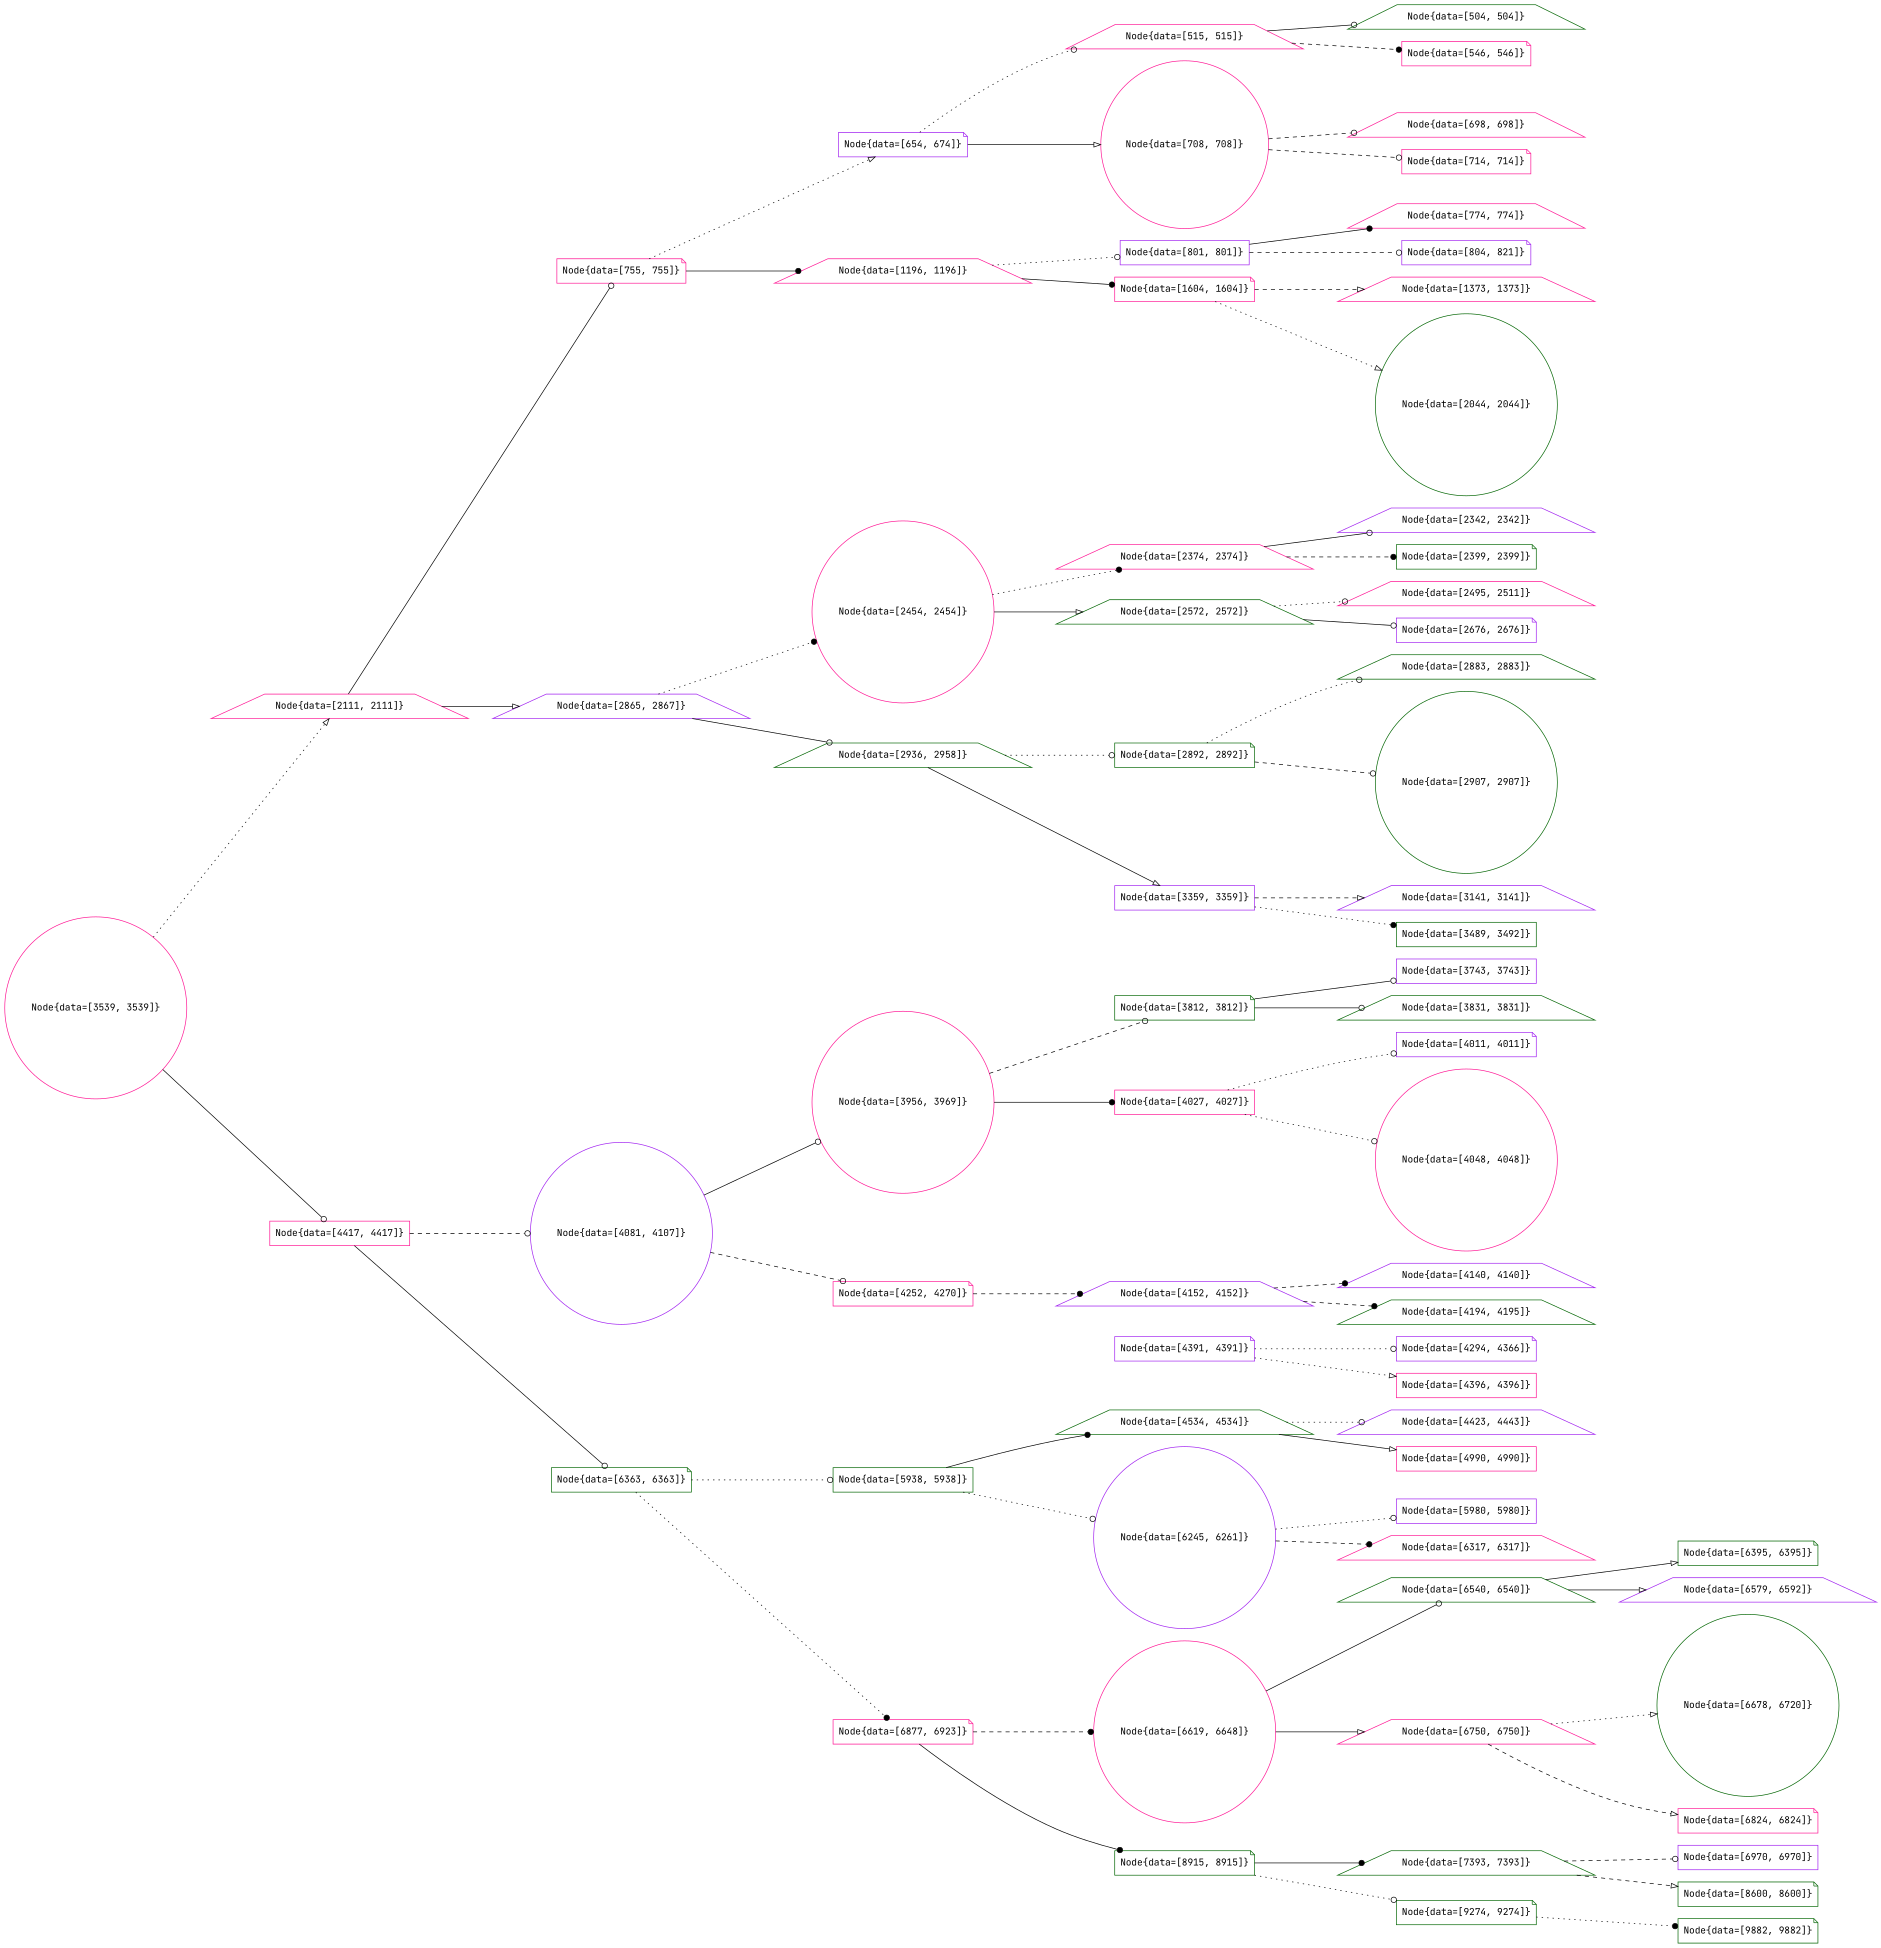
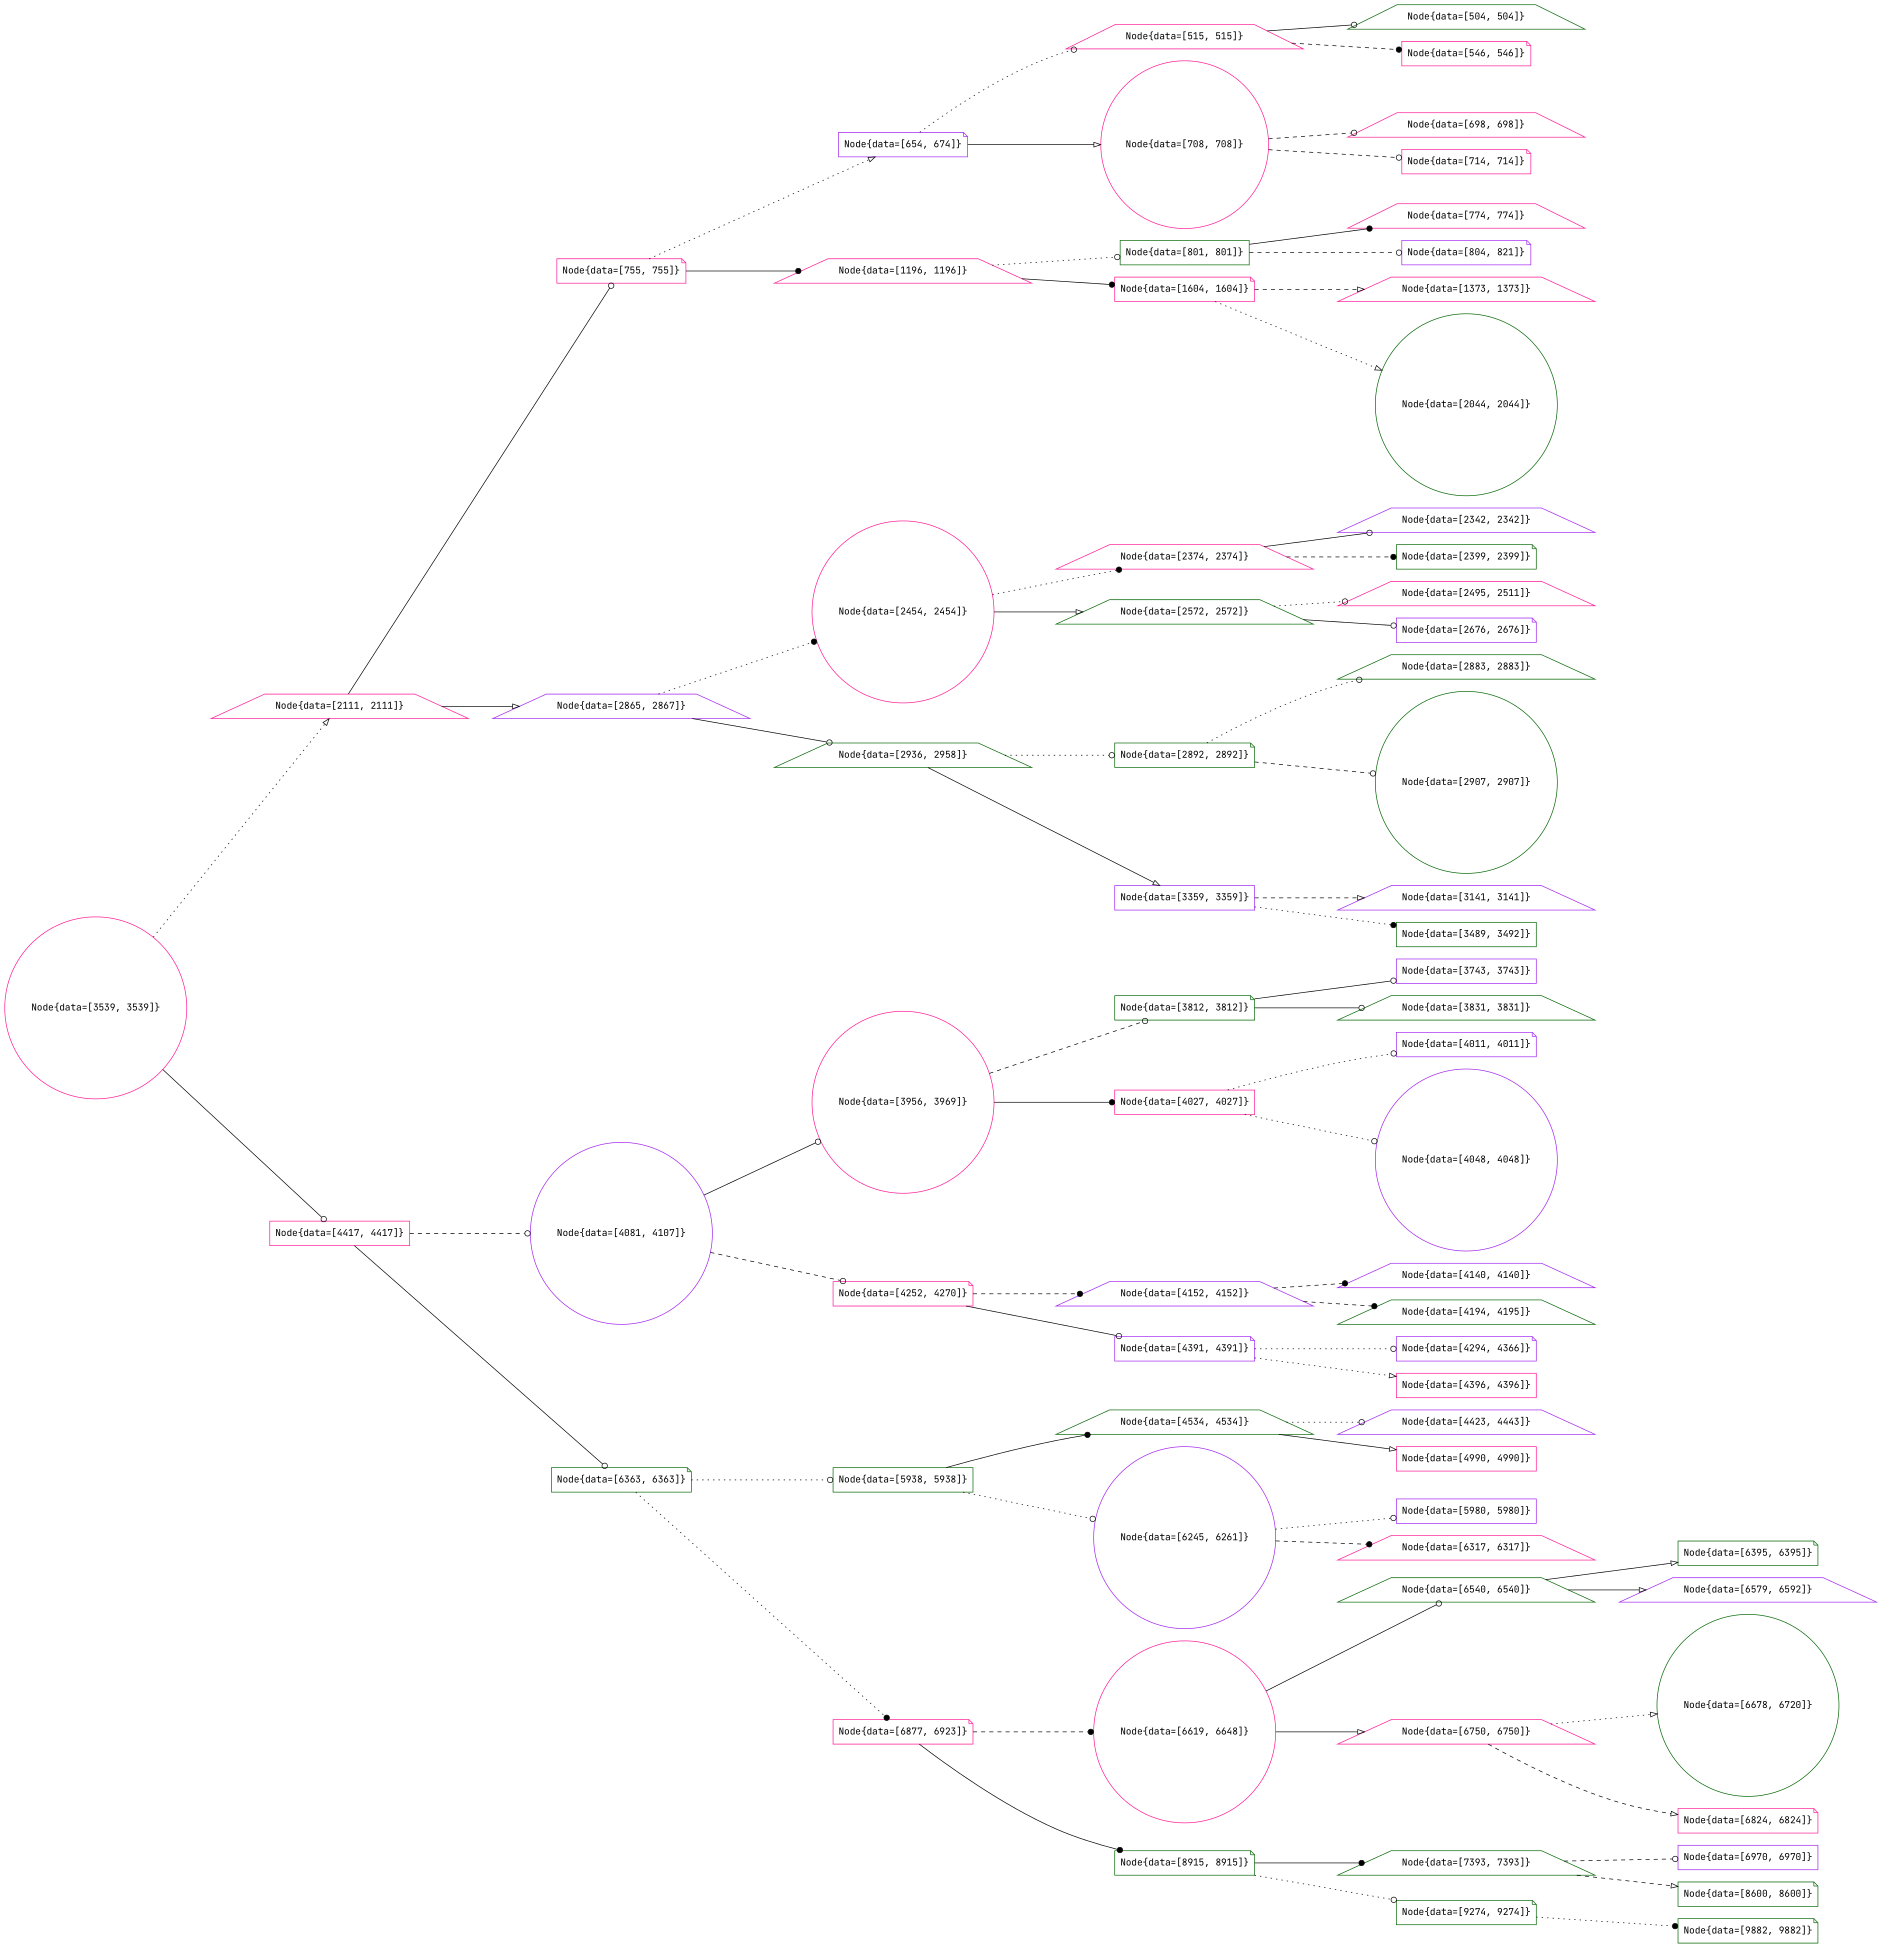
(1185, 253) -> (1185, 253)
(1466, 1160) -> (1466, 1160)
none -> (1041, 1321)
